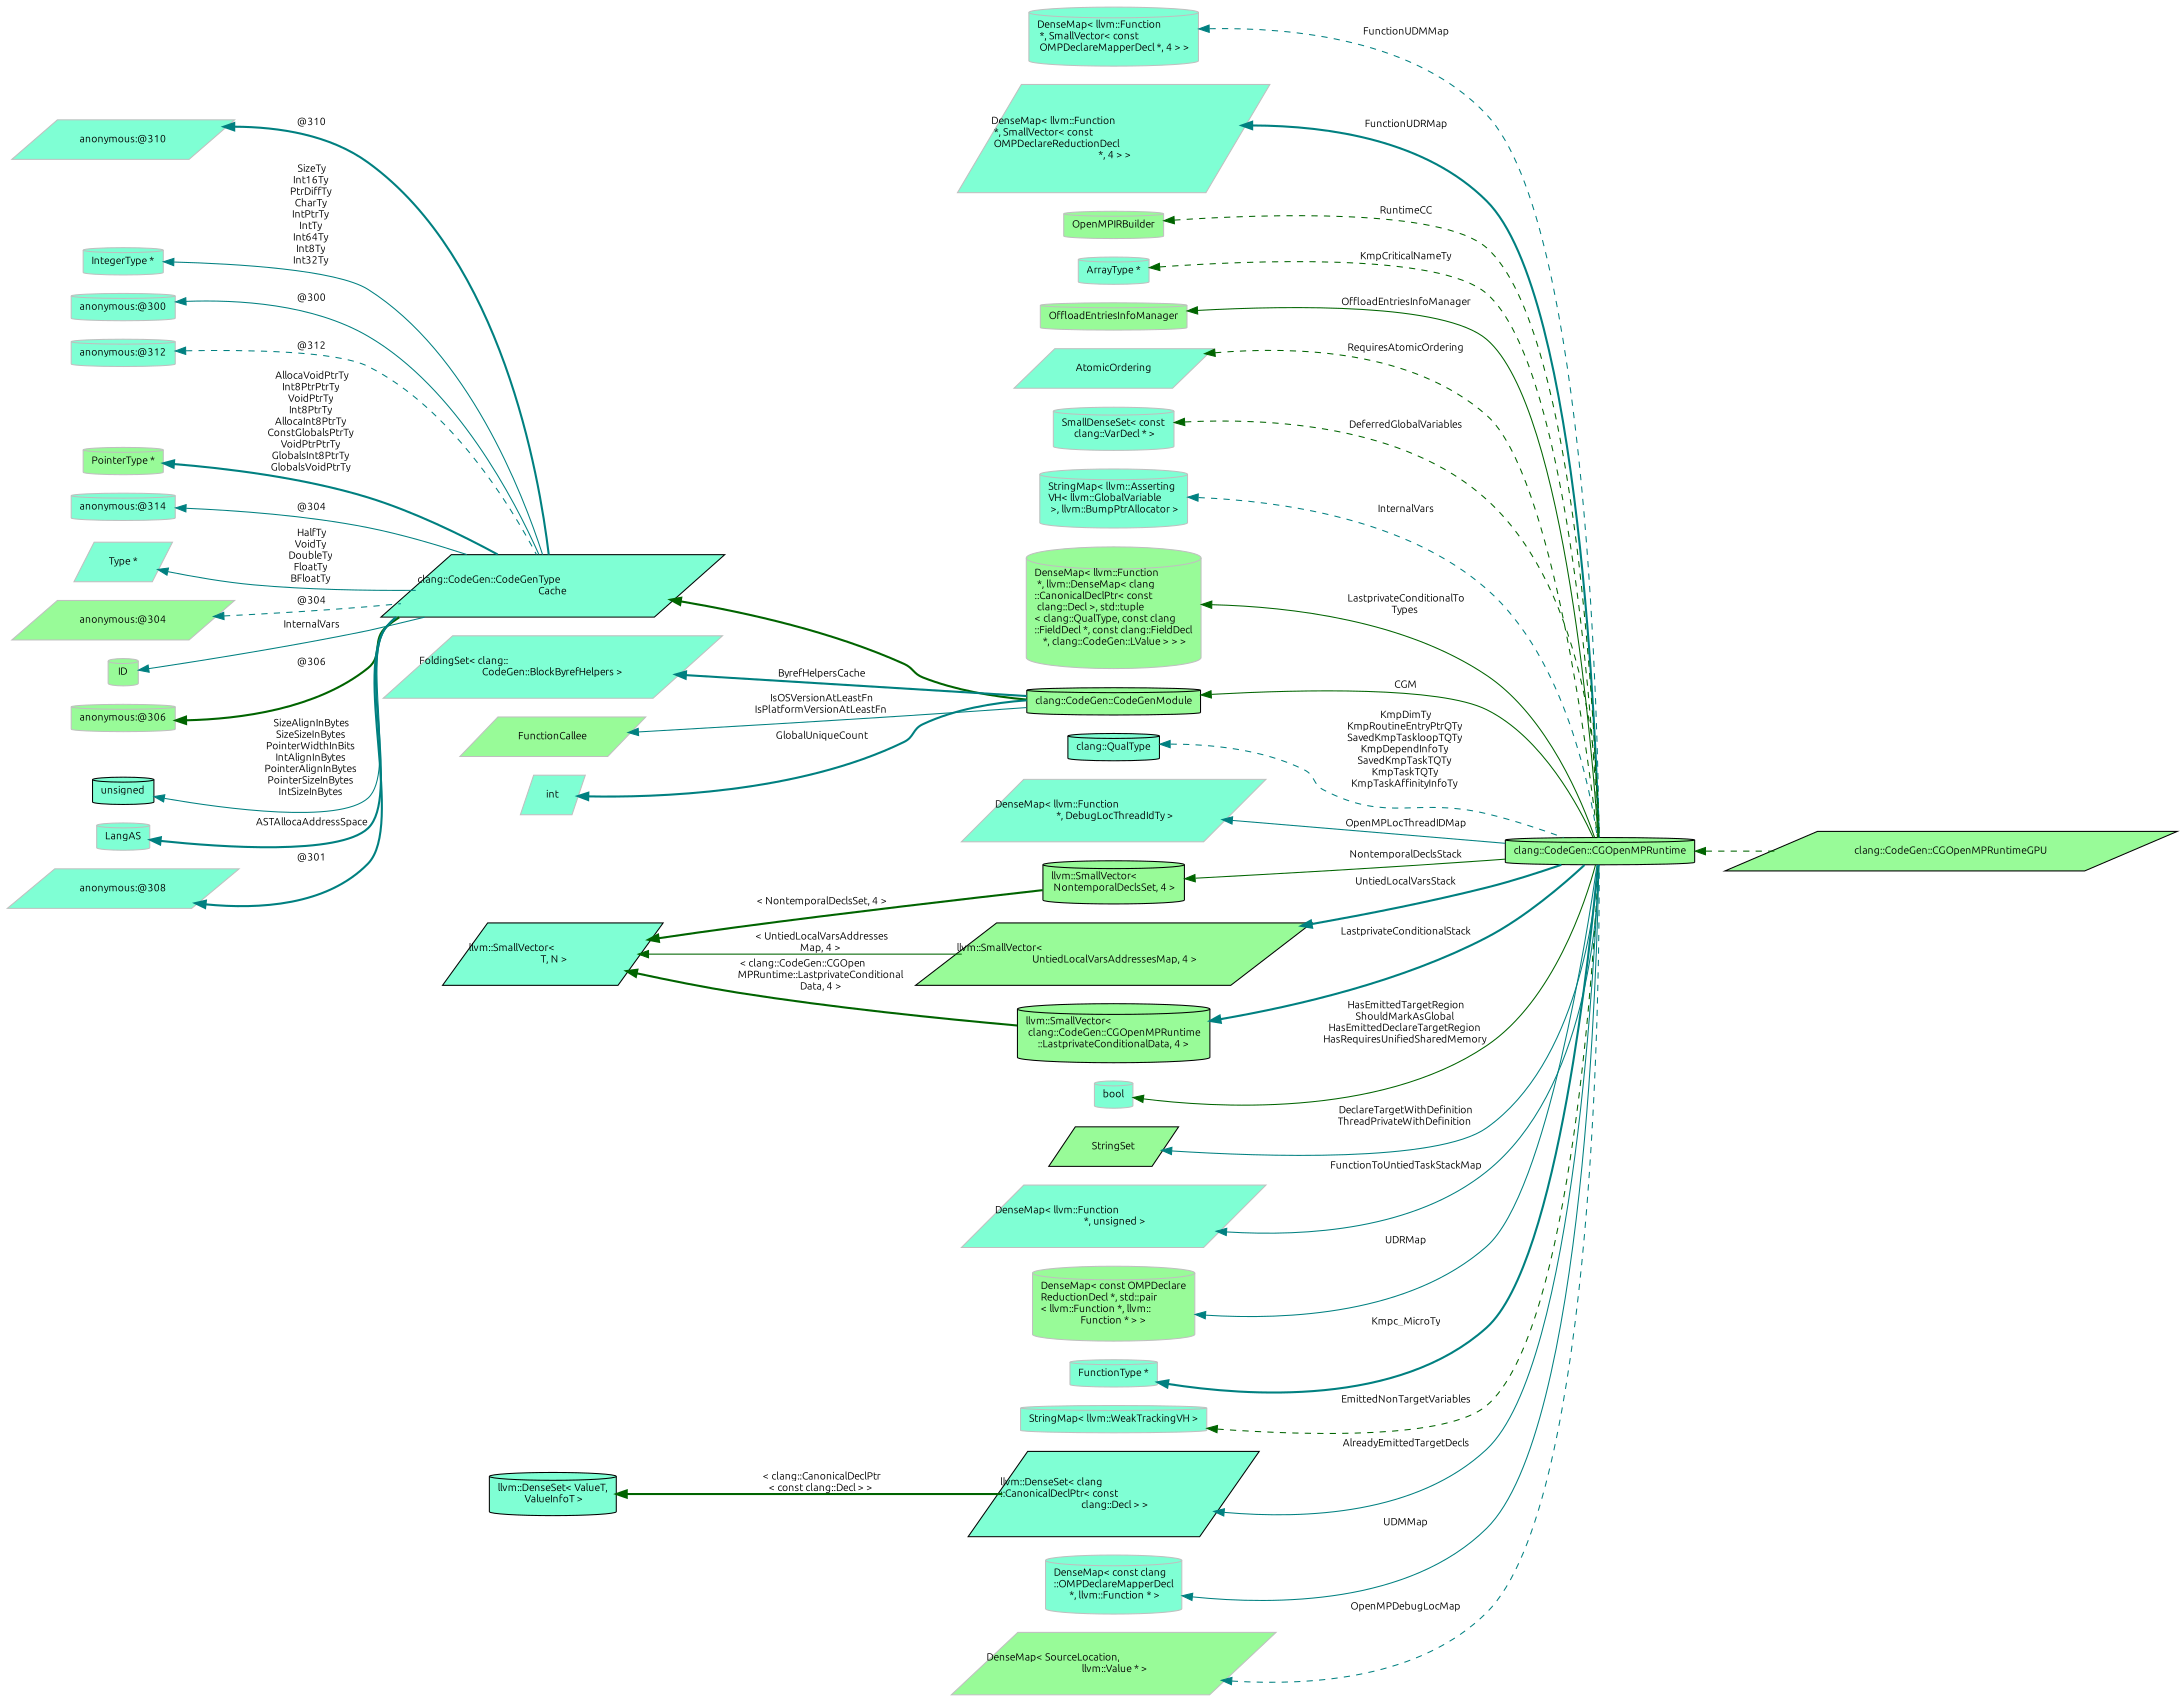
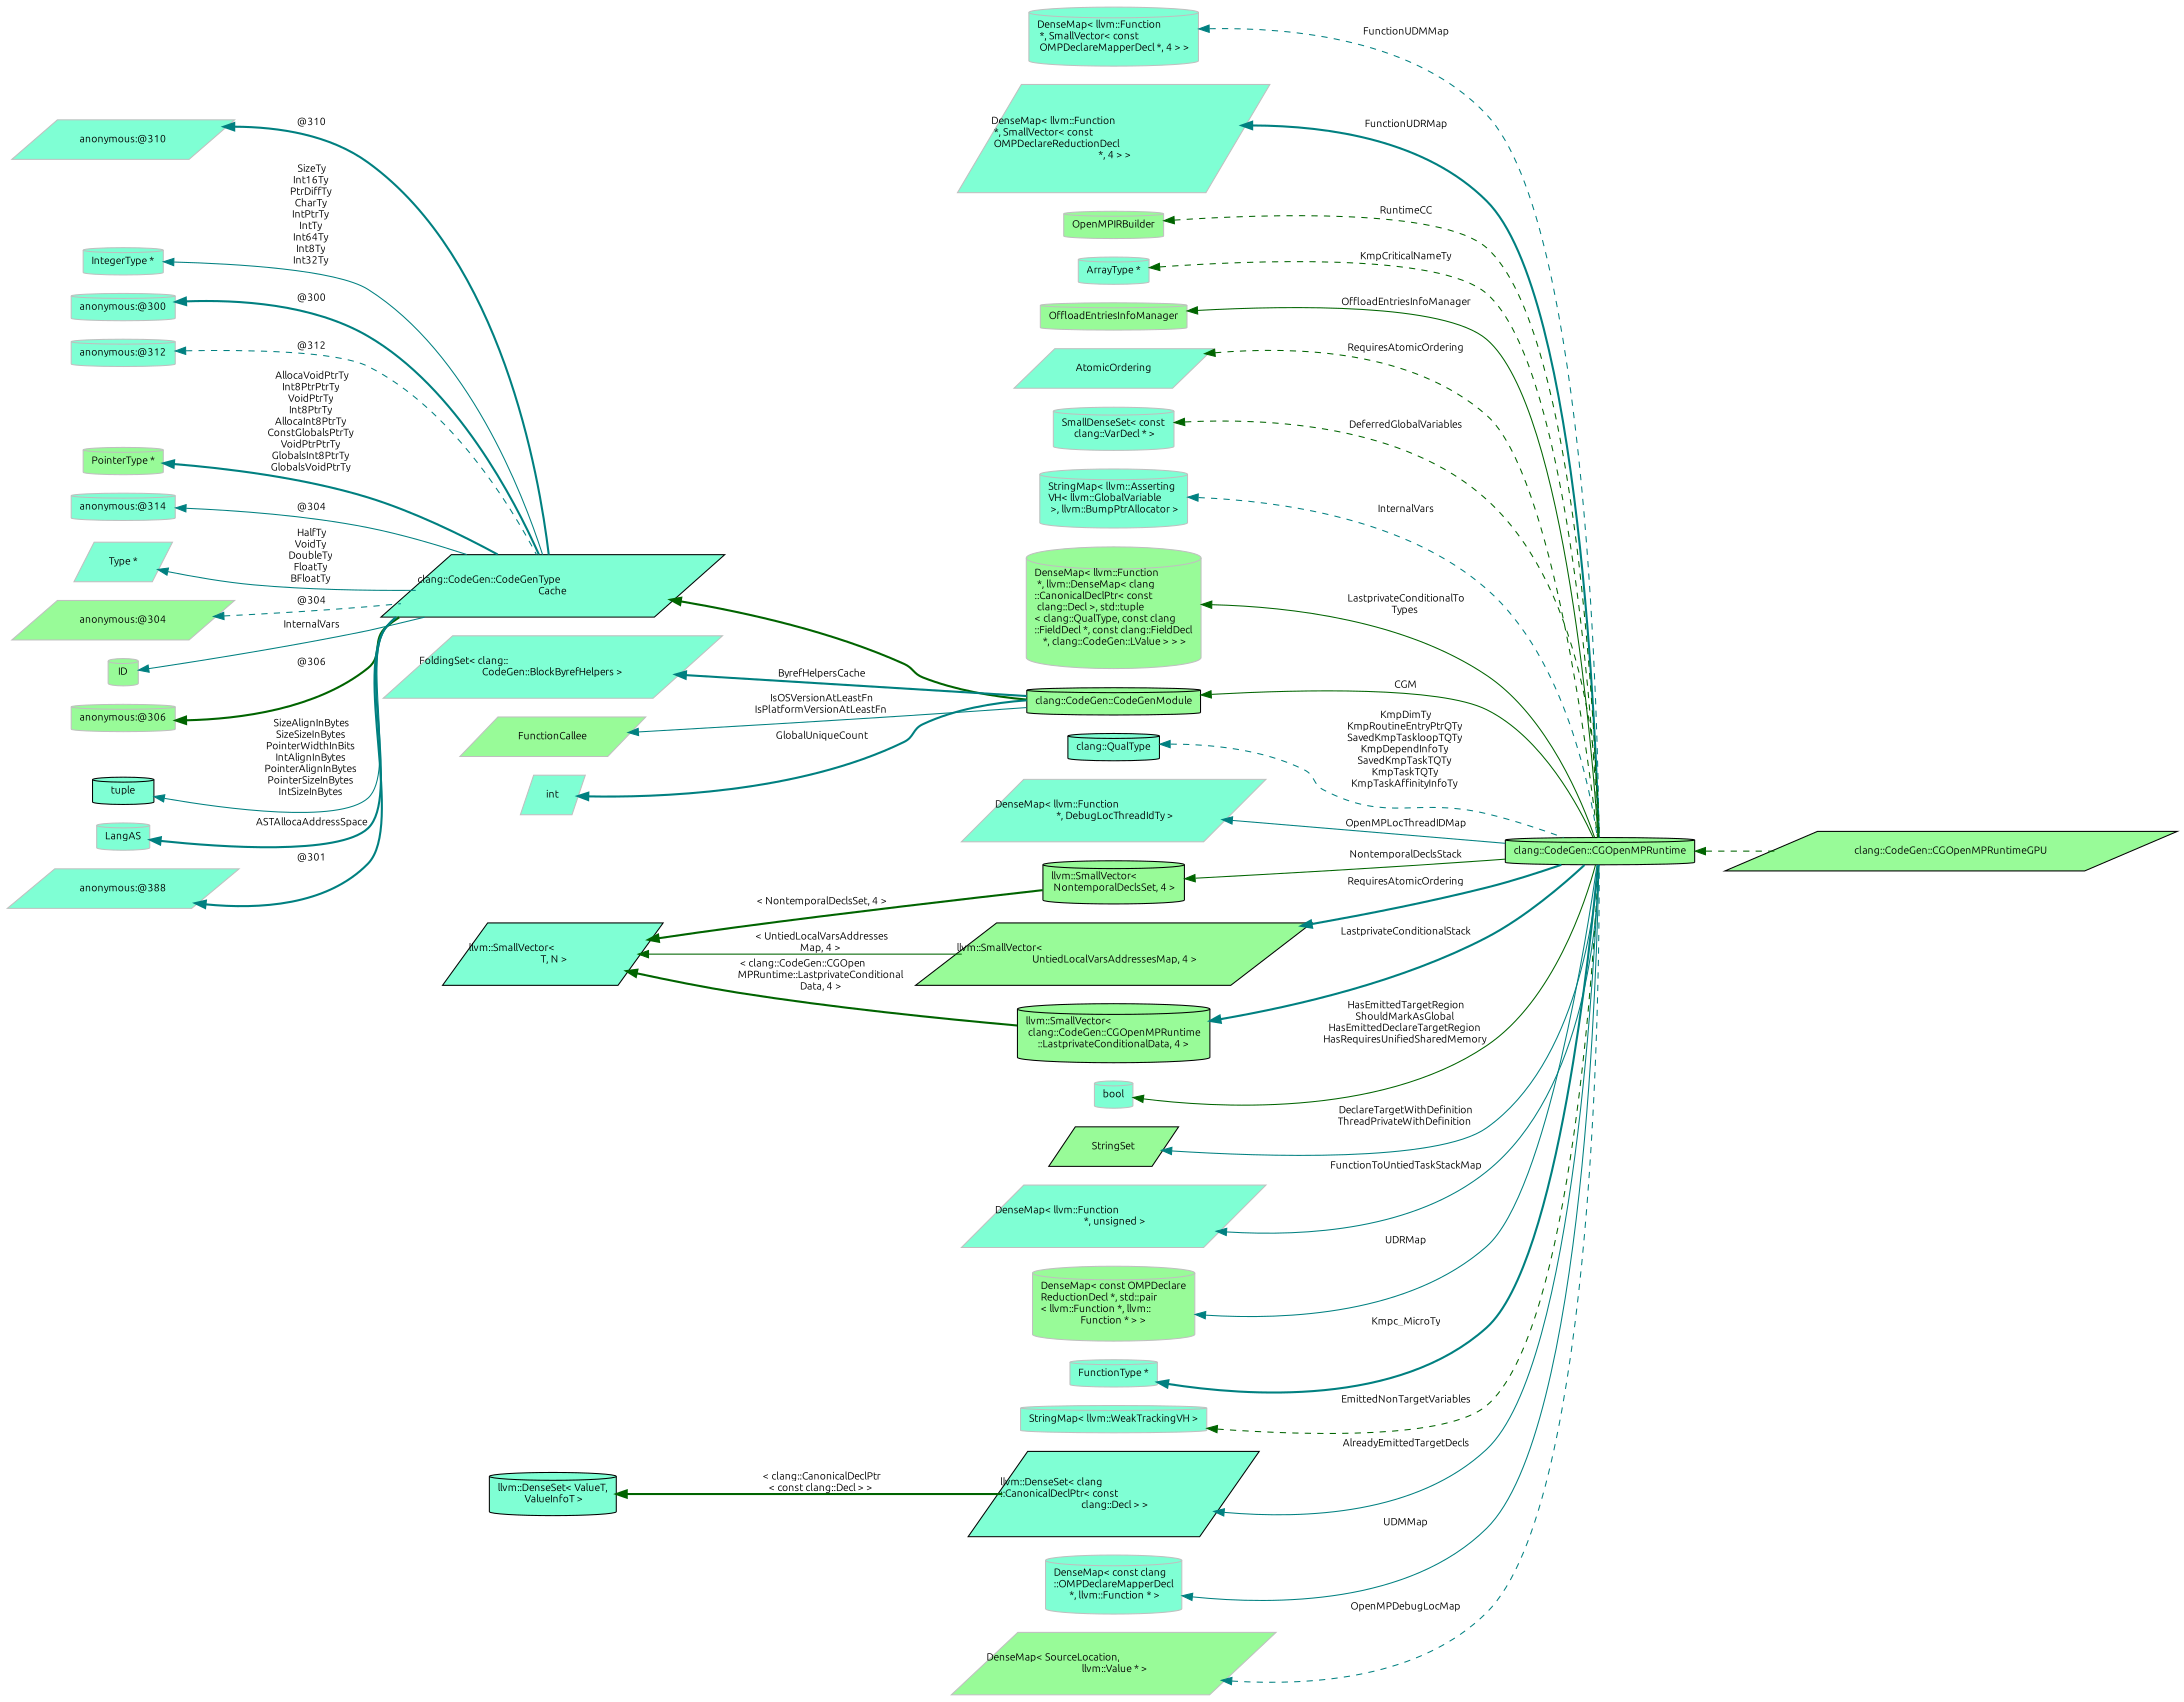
(406, 364) -> (406, 364)
(123, 791) -> (123, 791)
(1405, 882) -> (1405, 882)
(123, 889) -> (123, 889)
